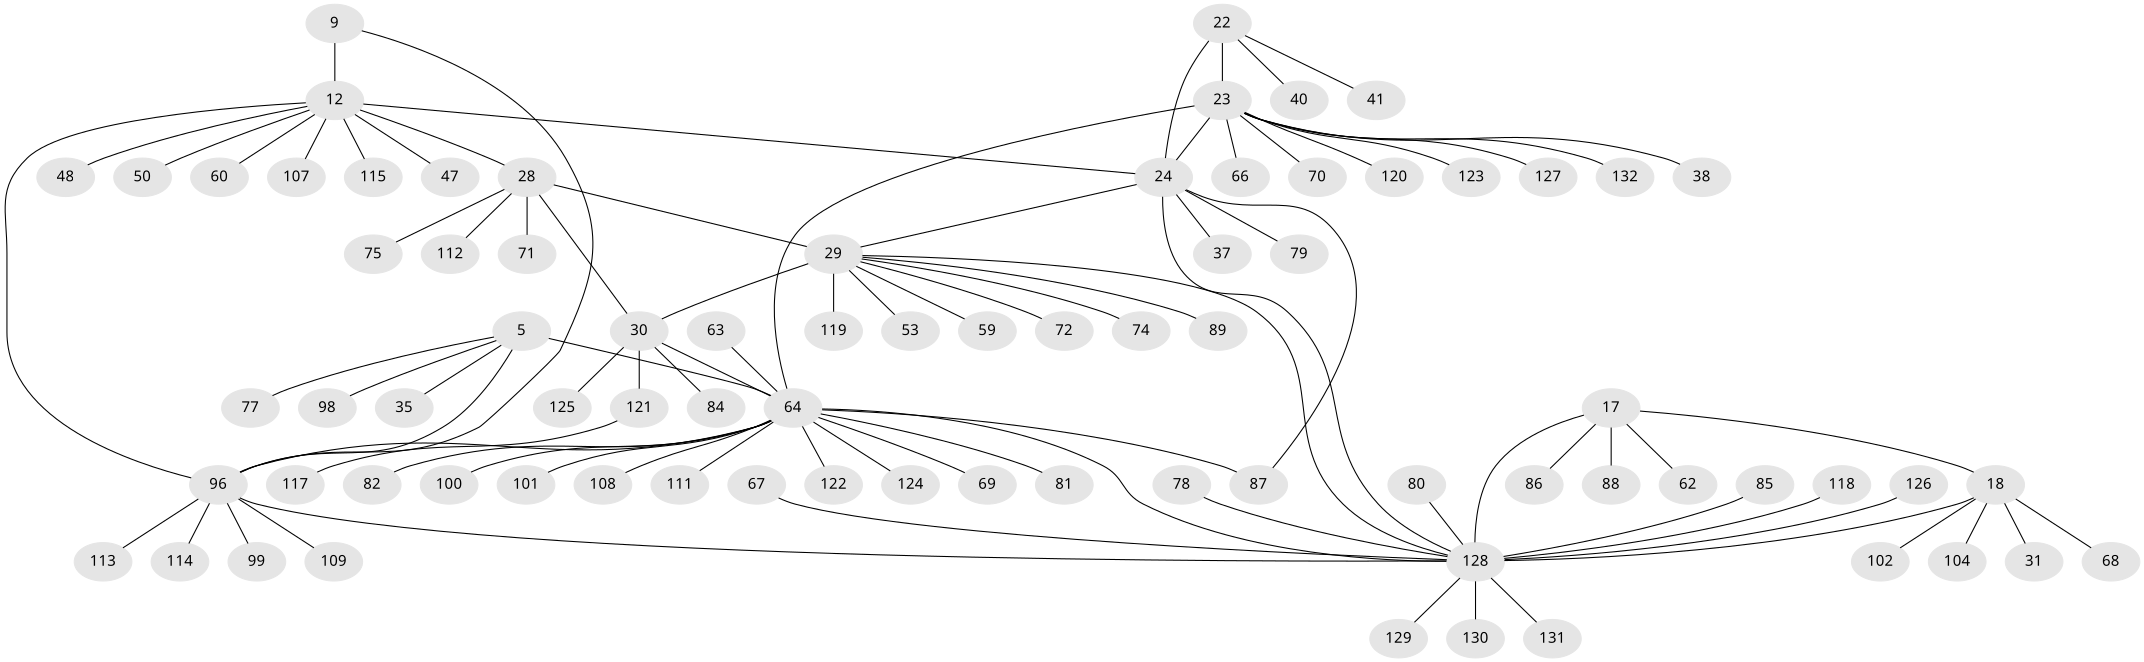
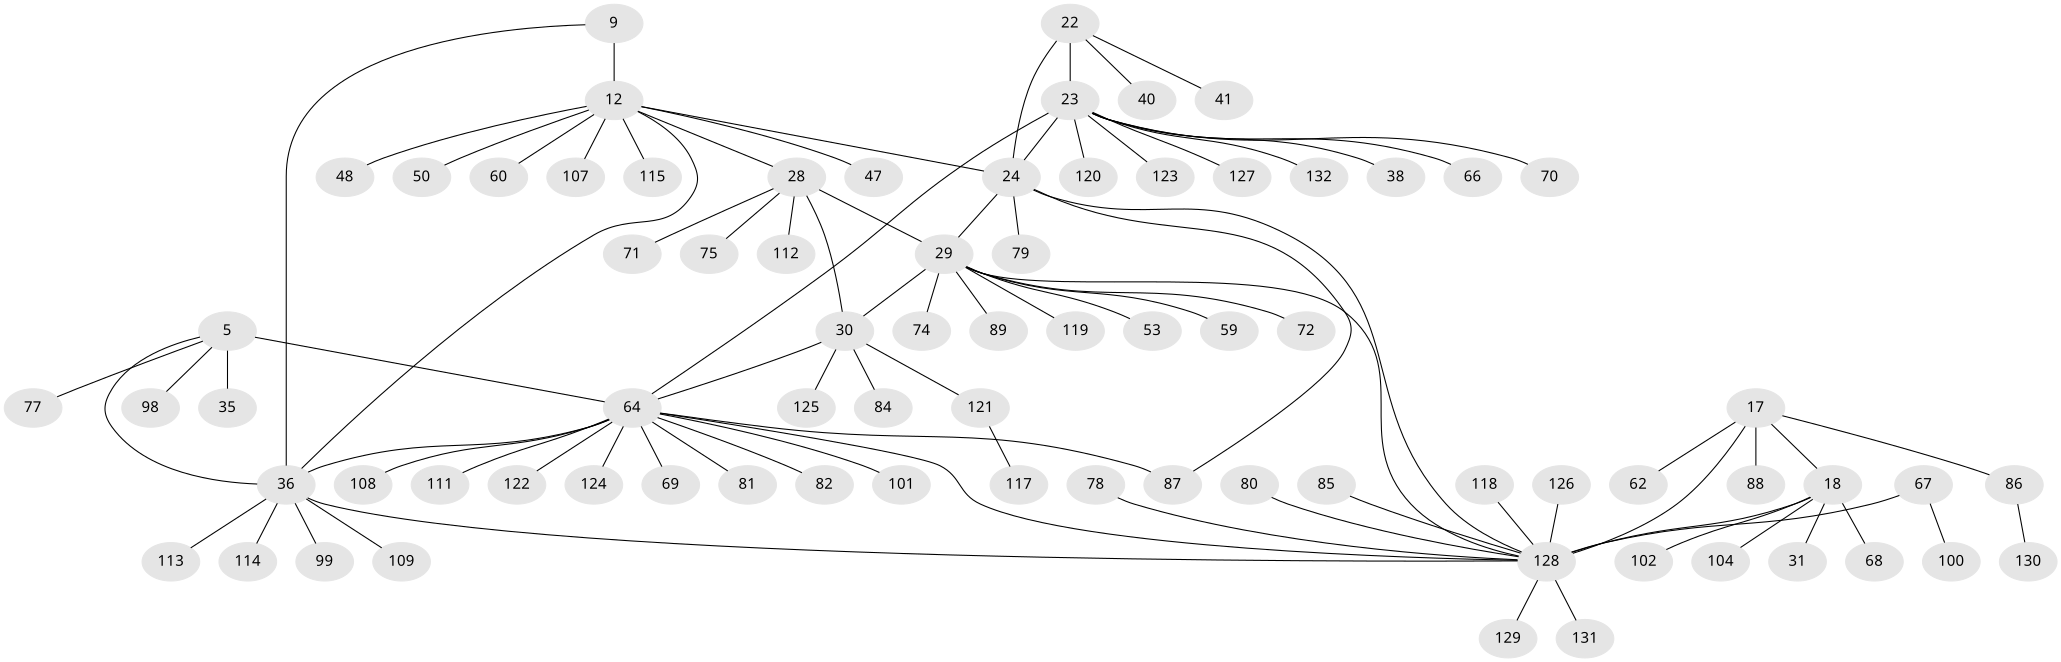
(1222, 254) -> none
(716, 331) -> none
(621, 446) -> (1937, 523)
(218, 485) -> (286, 485)
(1476, 600) -> (2021, 523)
